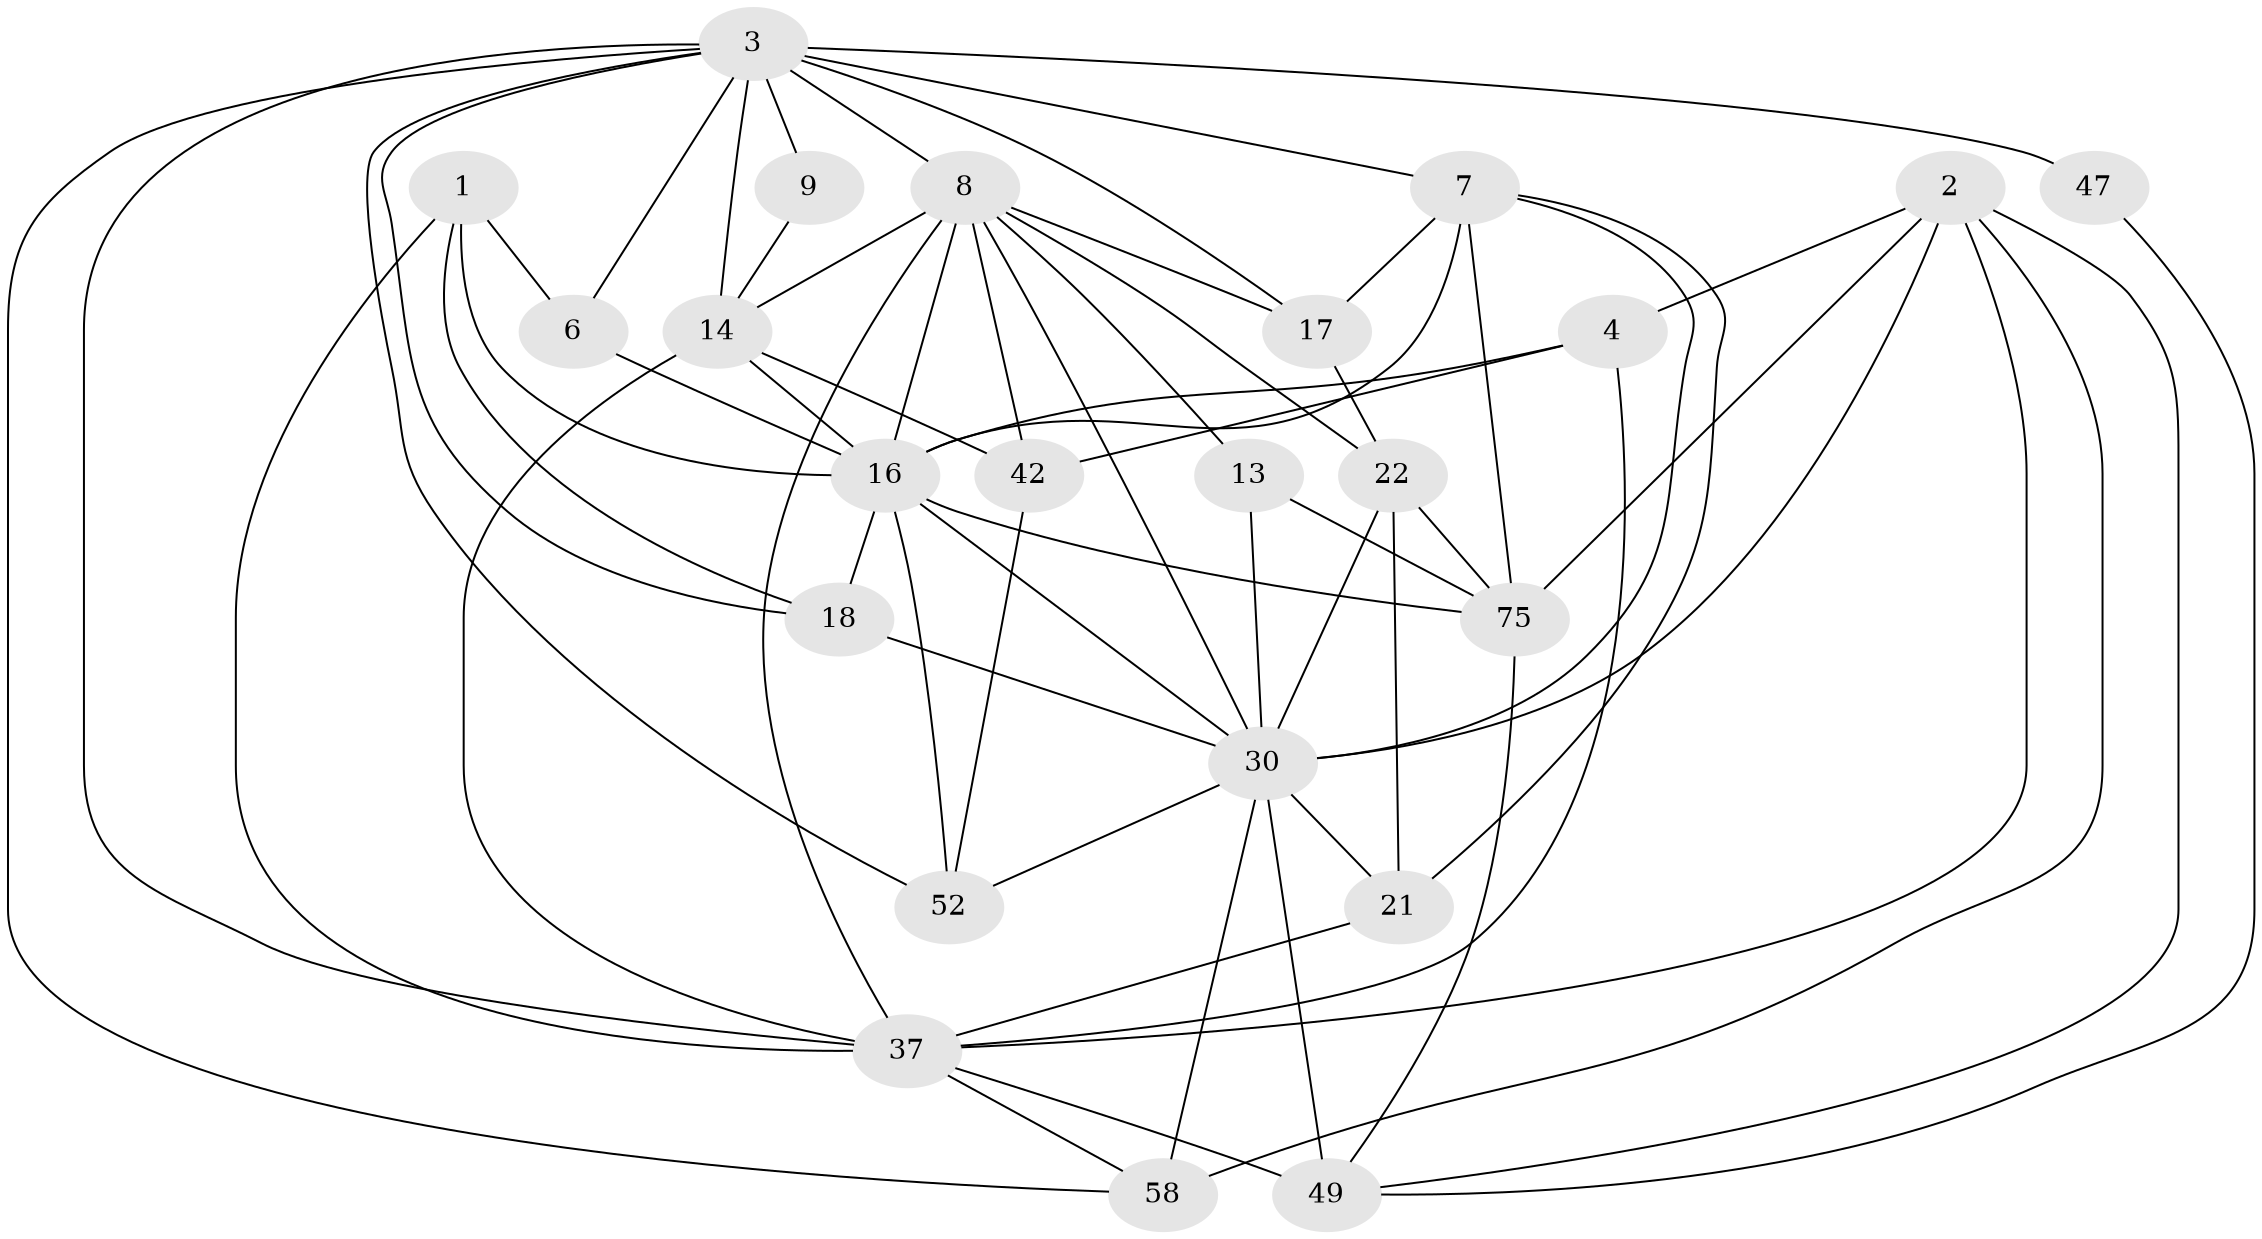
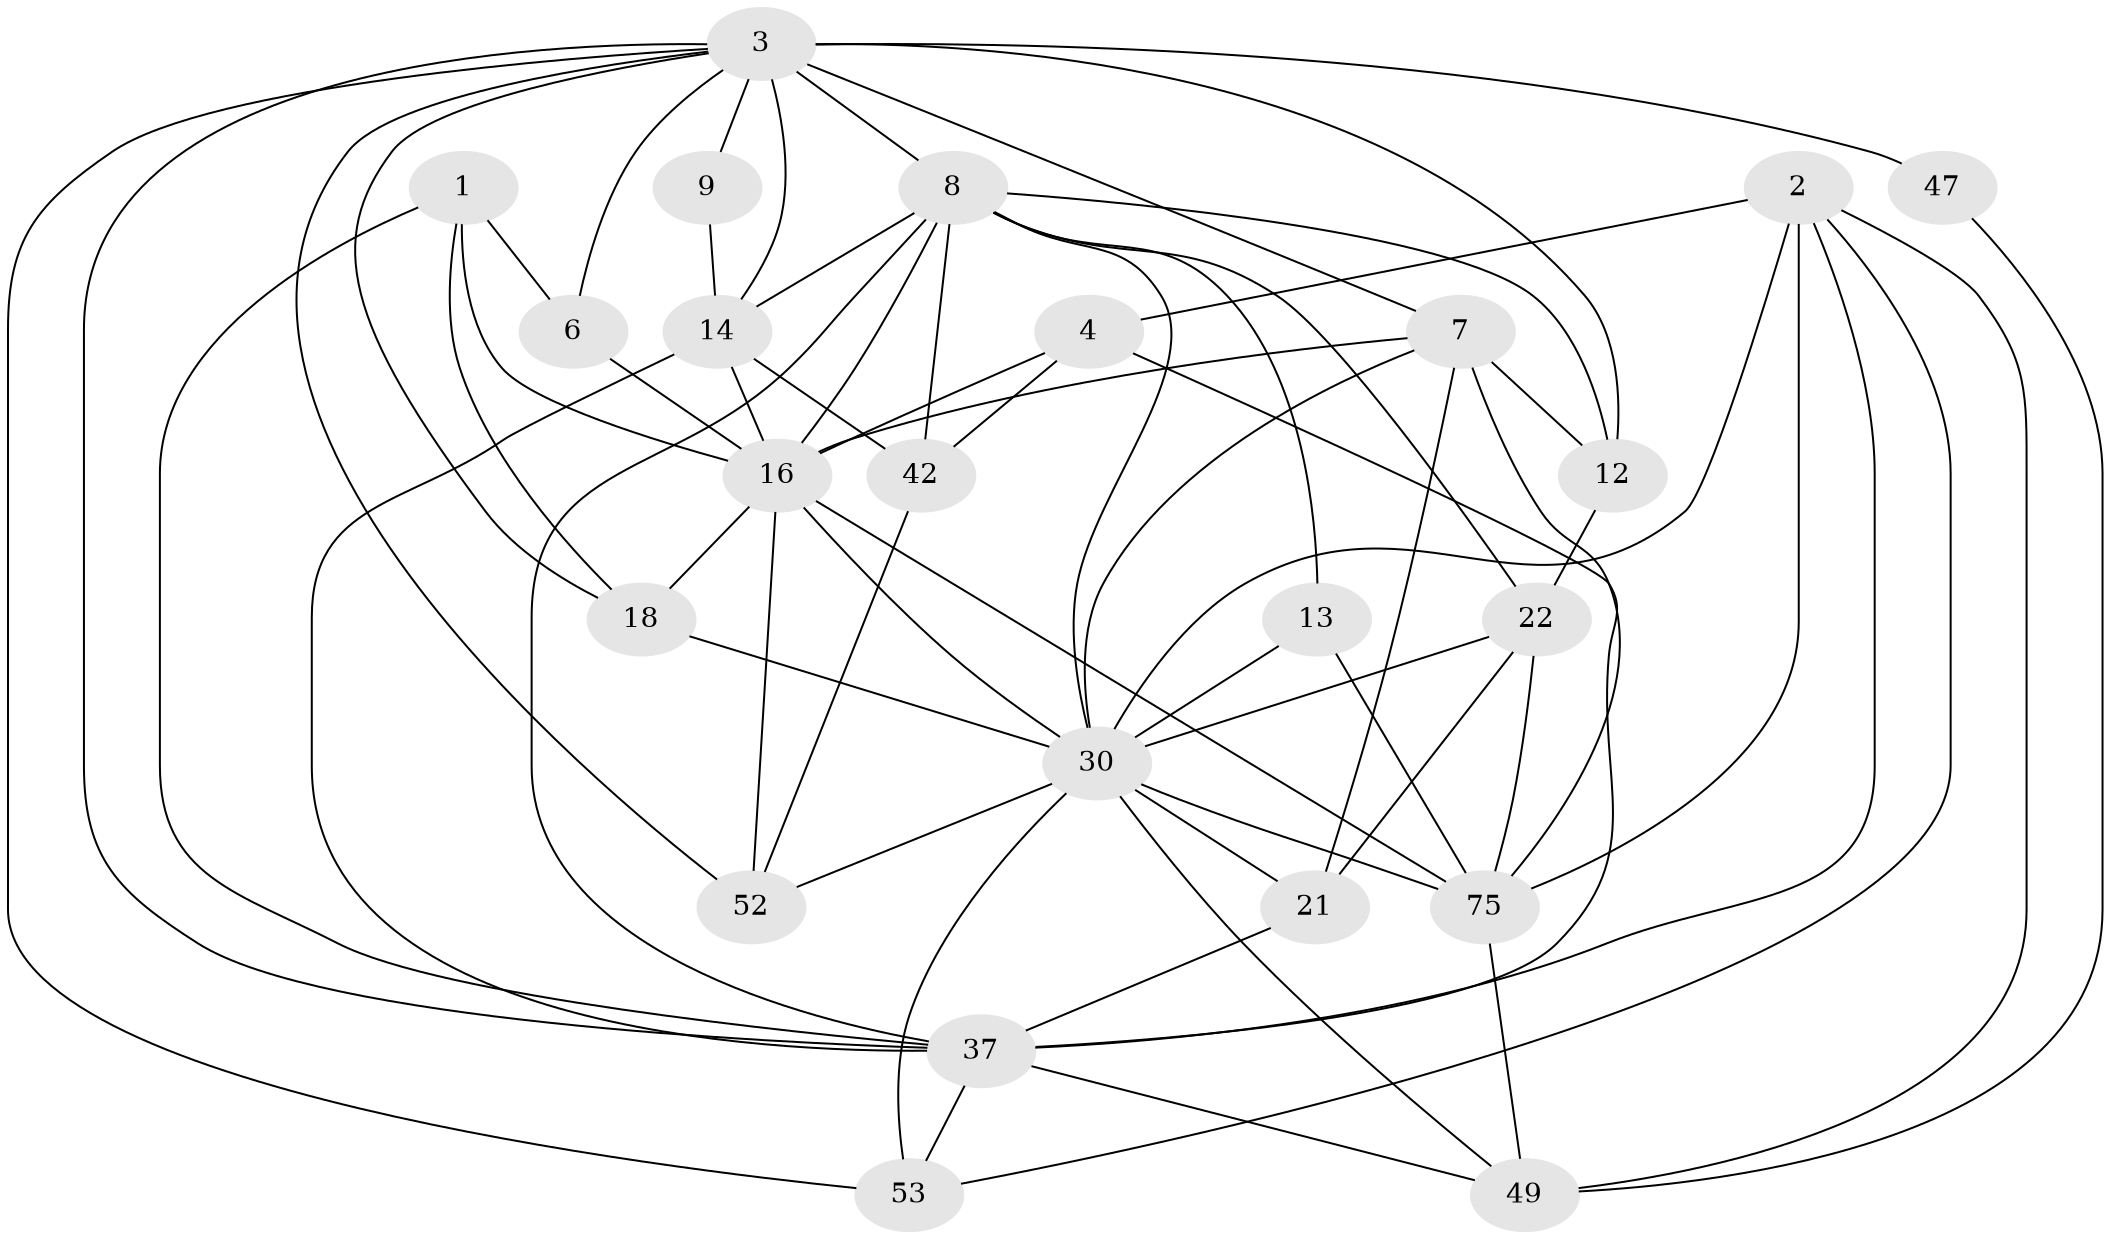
(1317, 332) -> (1613, 476)
none -> (1289, 839)
(1163, 1195) -> (909, 1195)
